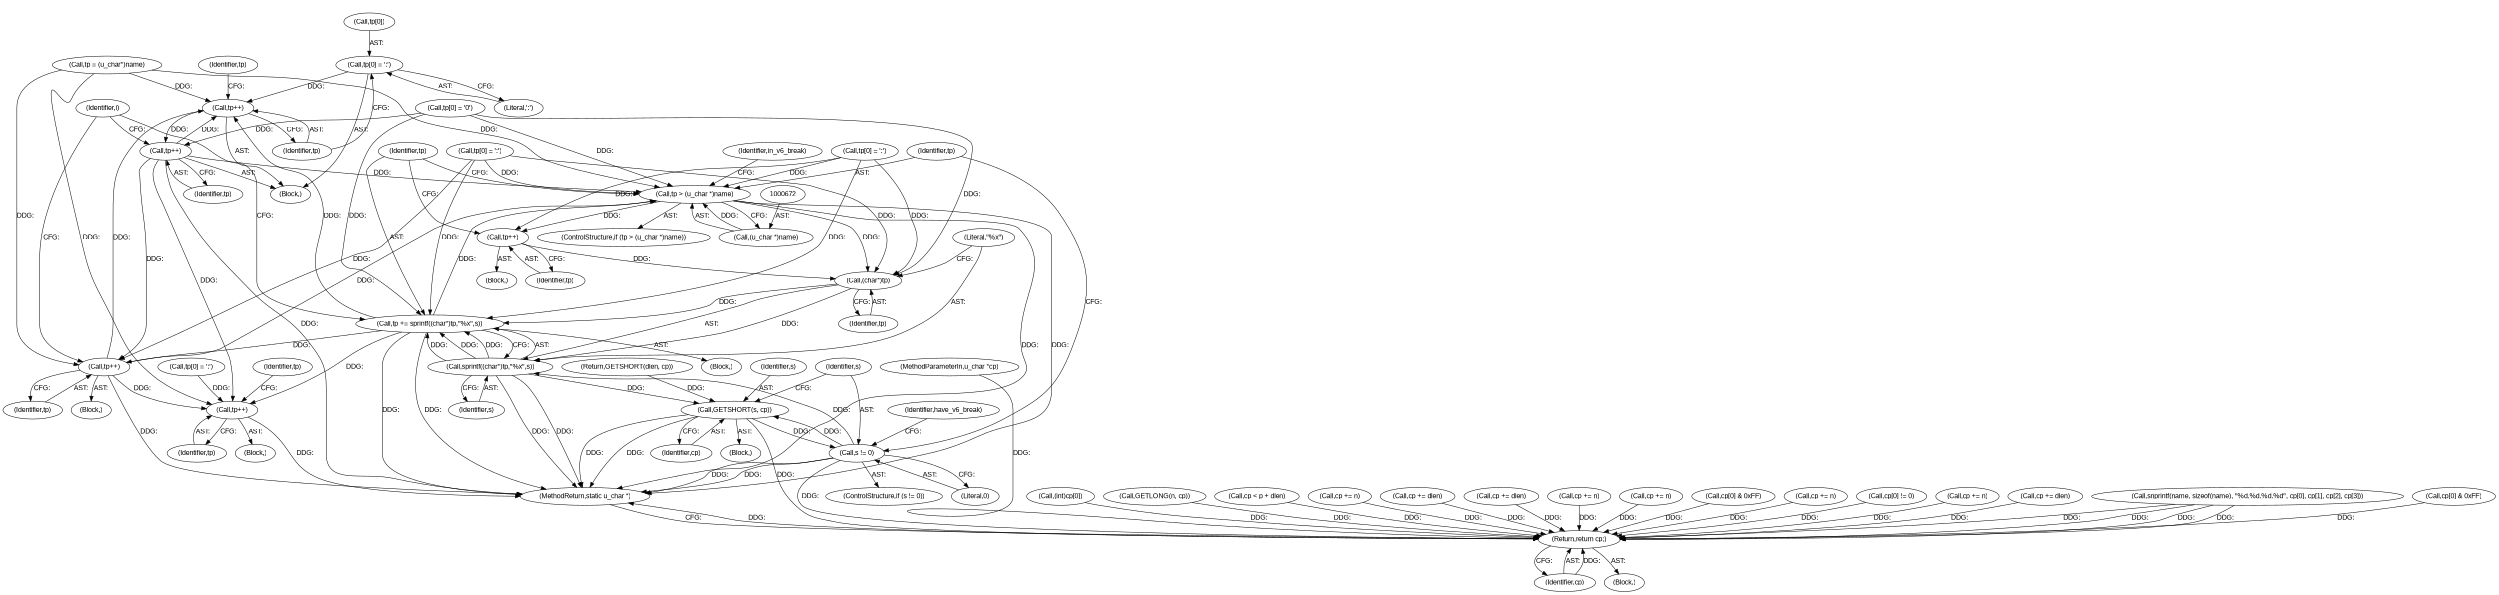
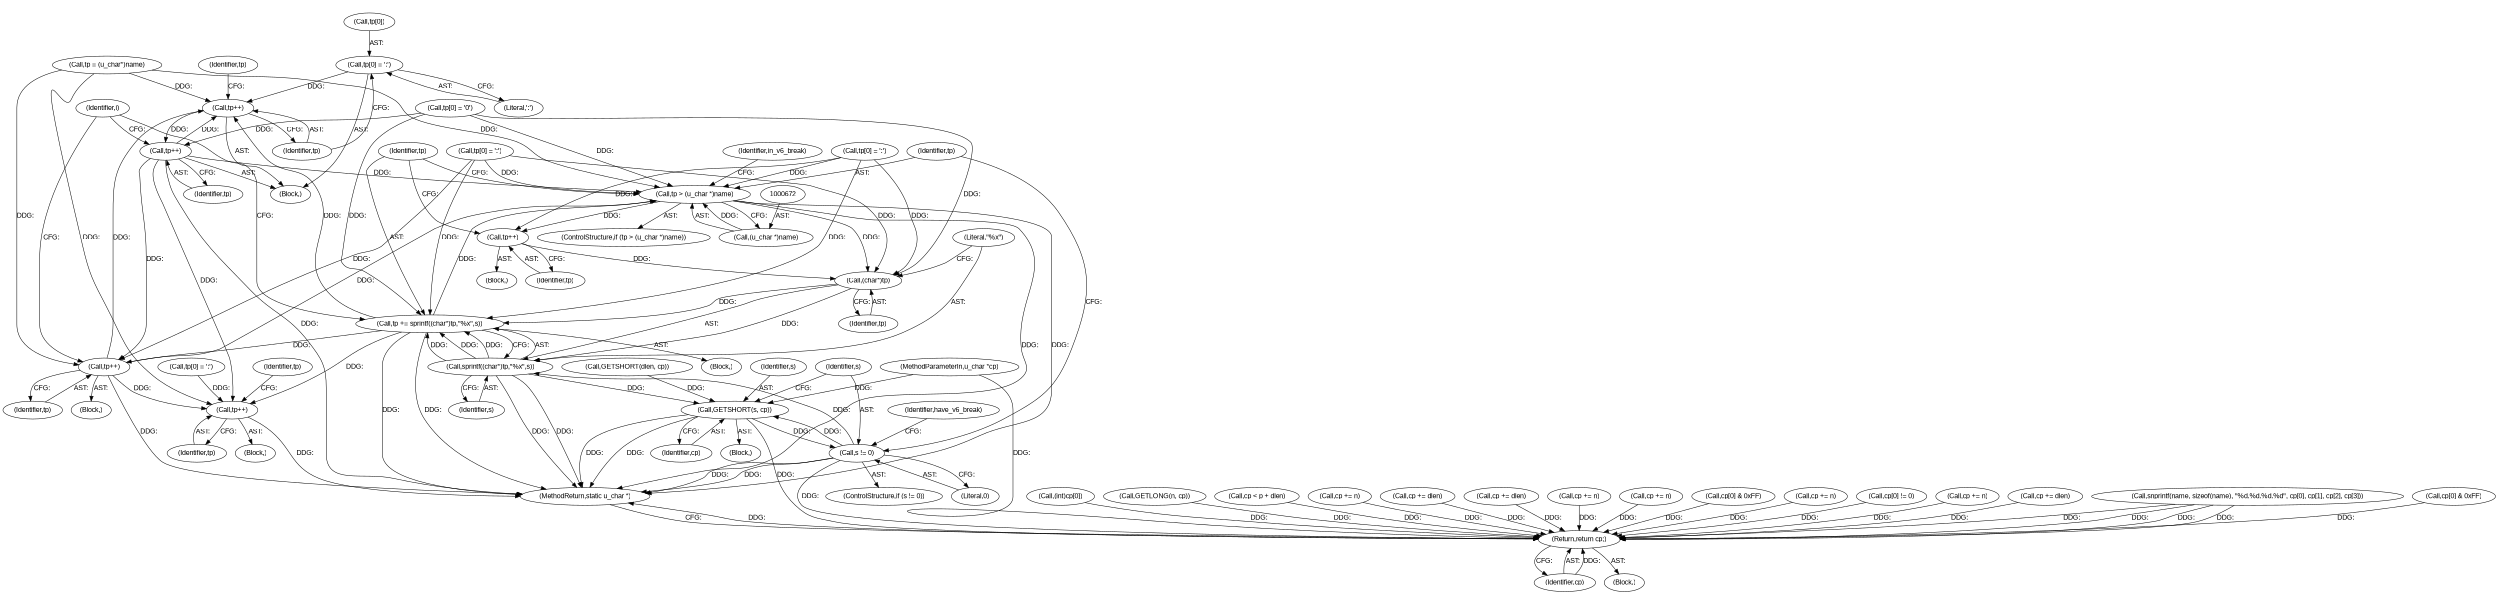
(627, 367) -> (627, 367)
none -> (843, 388)
